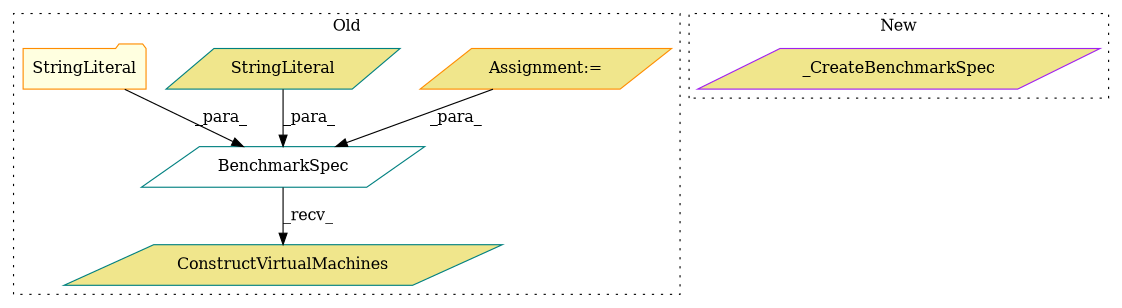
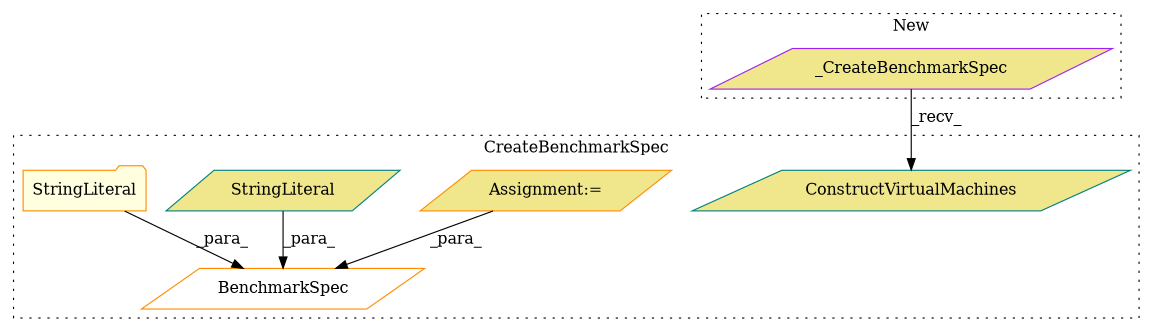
(347, 27) -> (576, 148)
(283, 167) -> (283, 289)
(283, 210) -> (911, 124)
